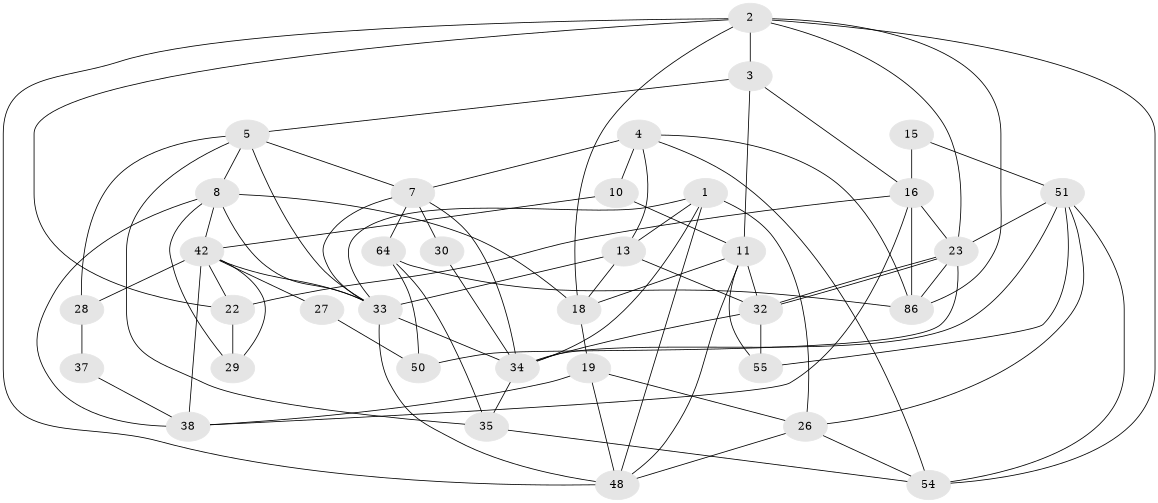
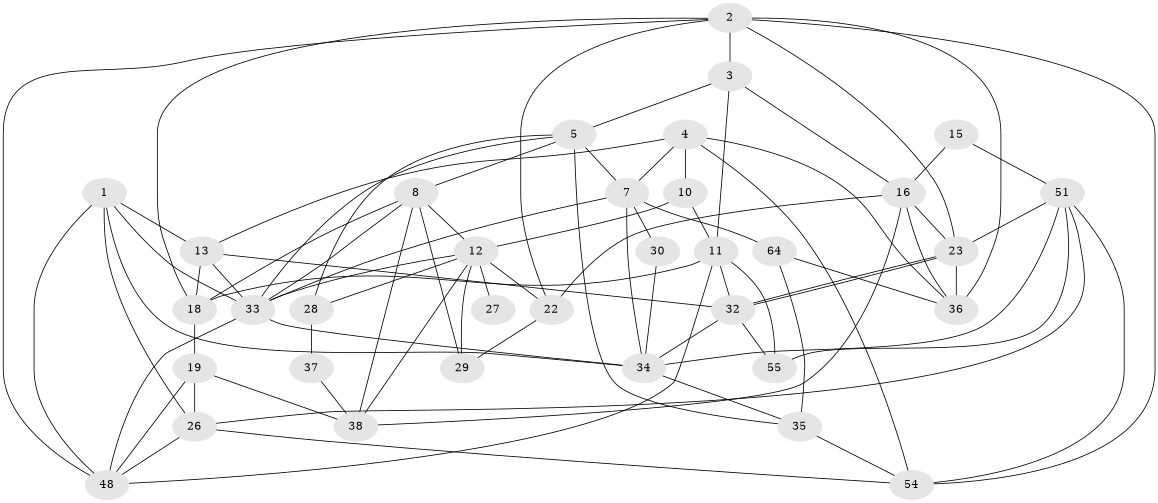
(202, 251) -> (476, 251)
(912, 310) -> (956, 310)
(419, 368) -> none
